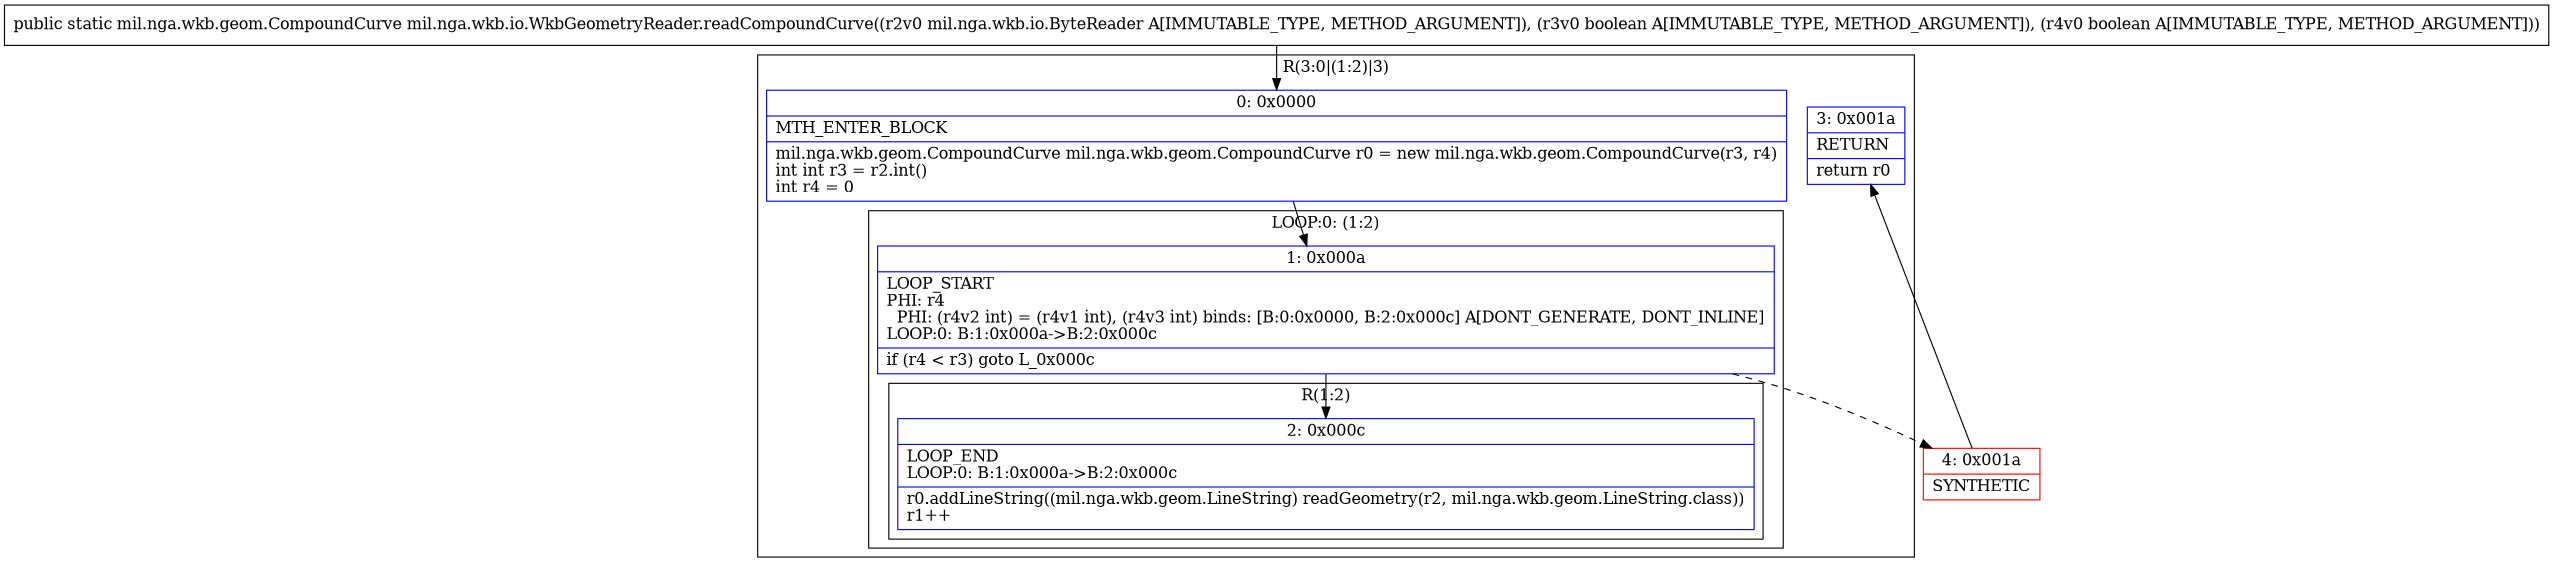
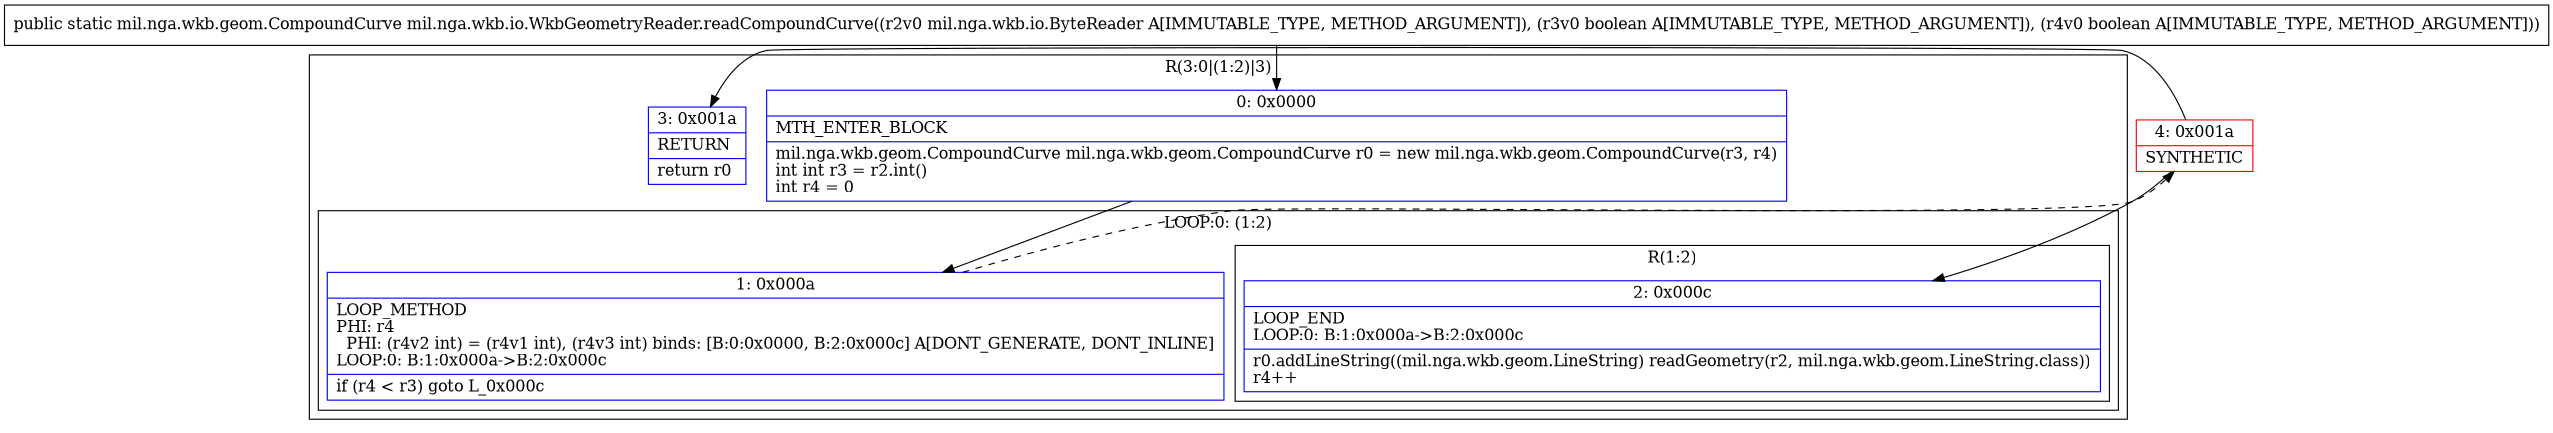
(940, 284) -> (402, 310)
(1326, 390) -> (2063, 235)
(929, 516) -> (1276, 378)
